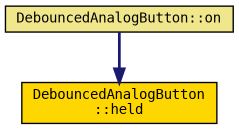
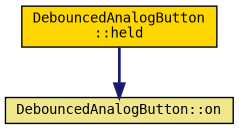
(119, 50) -> (119, 65)
